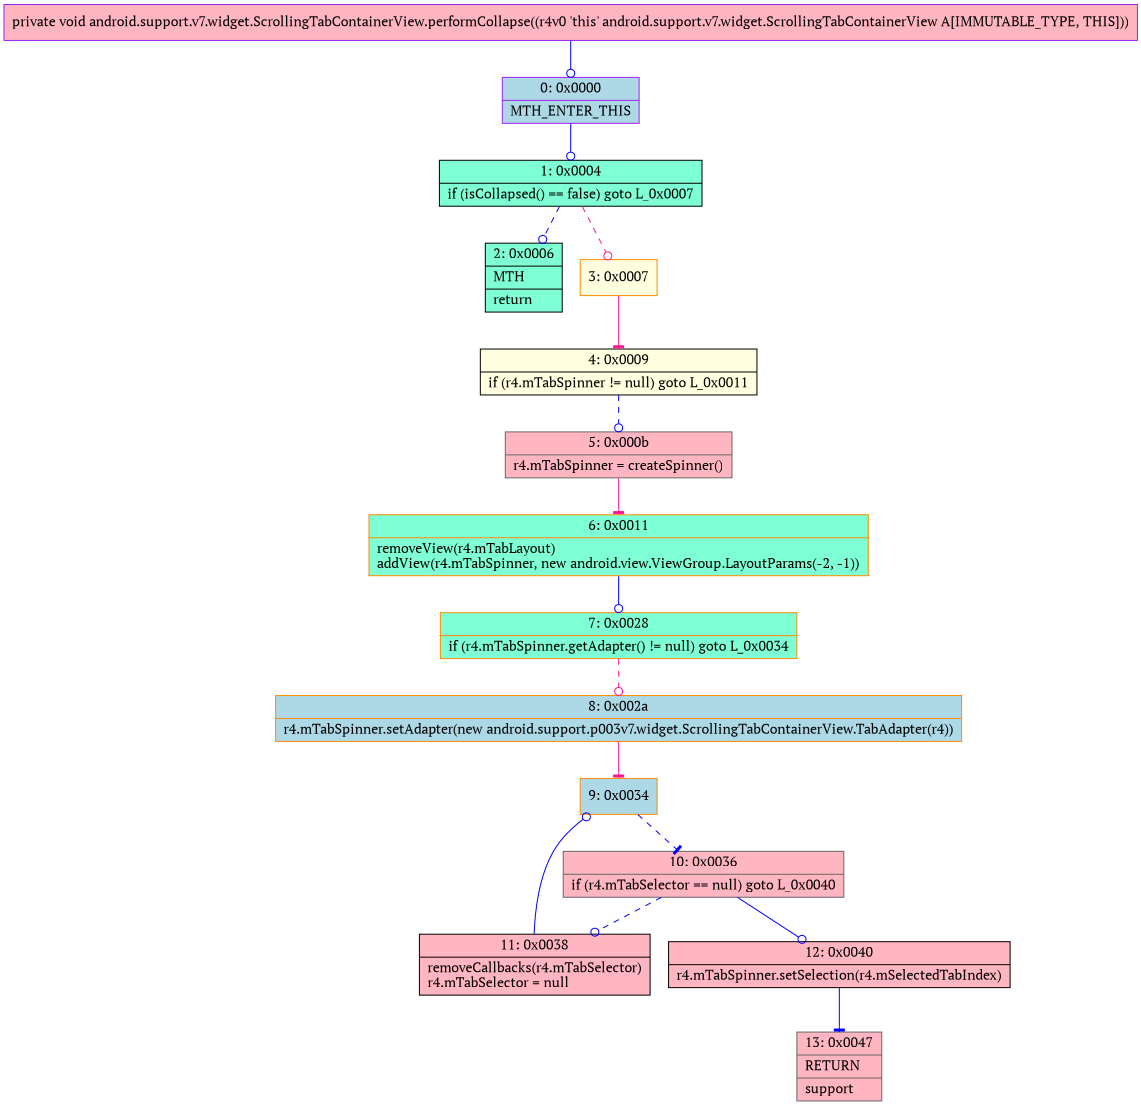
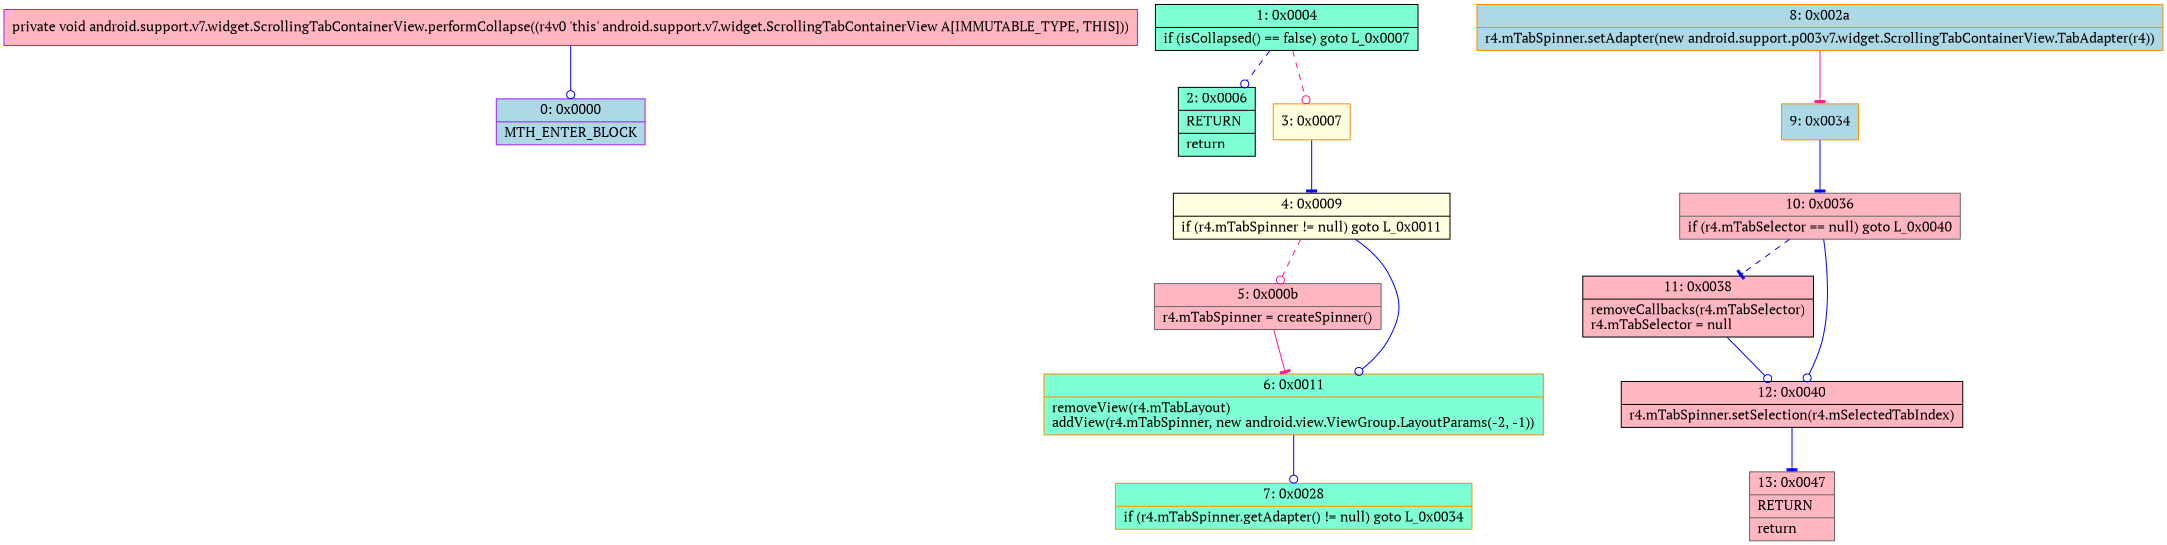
(571, 111) -> (571, 133)
(571, 138) -> none
(509, 277) -> (1214, 121)
none -> (1399, 302)
(619, 320) -> (1312, 164)
(619, 409) -> (1291, 258)
(619, 673) -> none
(657, 831) -> (1820, 164)
(545, 870) -> (1746, 356)
(630, 914) -> (1766, 256)
(829, 1089) -> (1778, 529)
